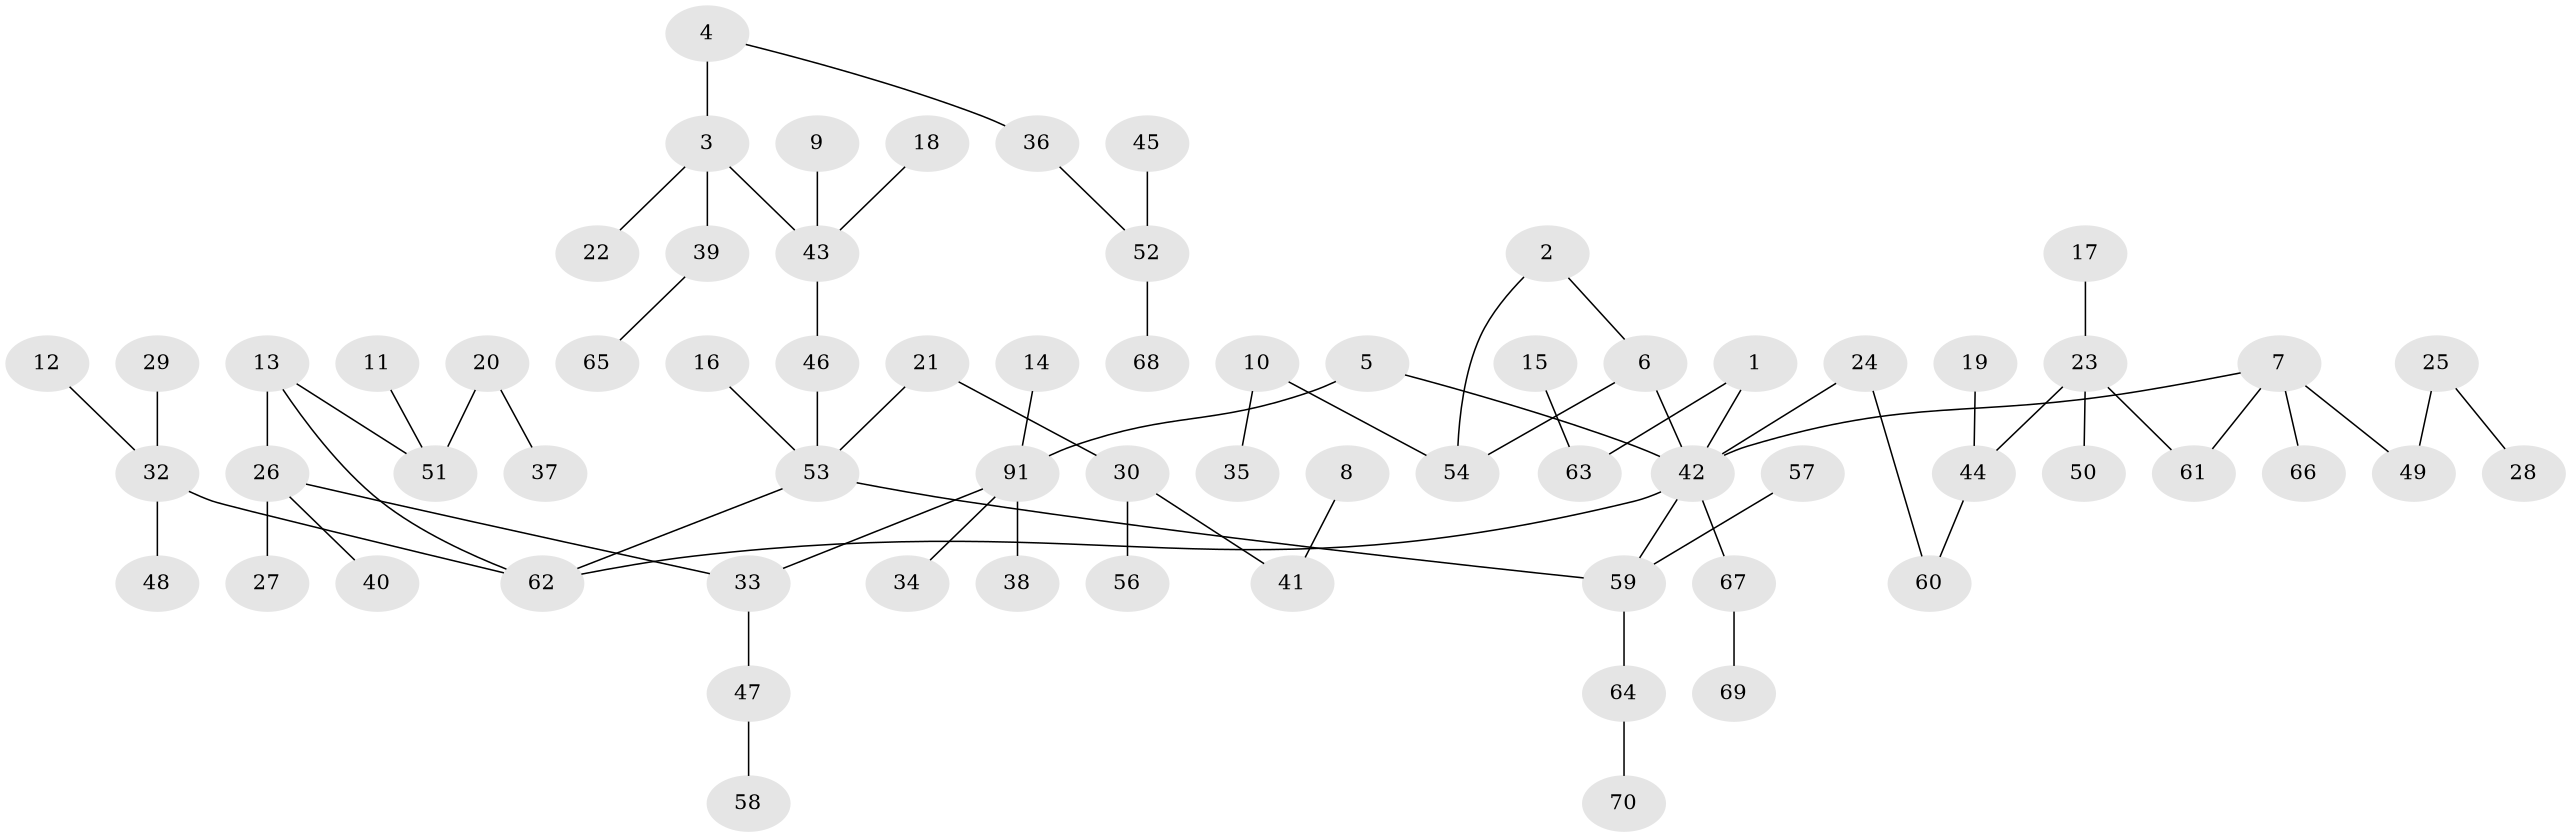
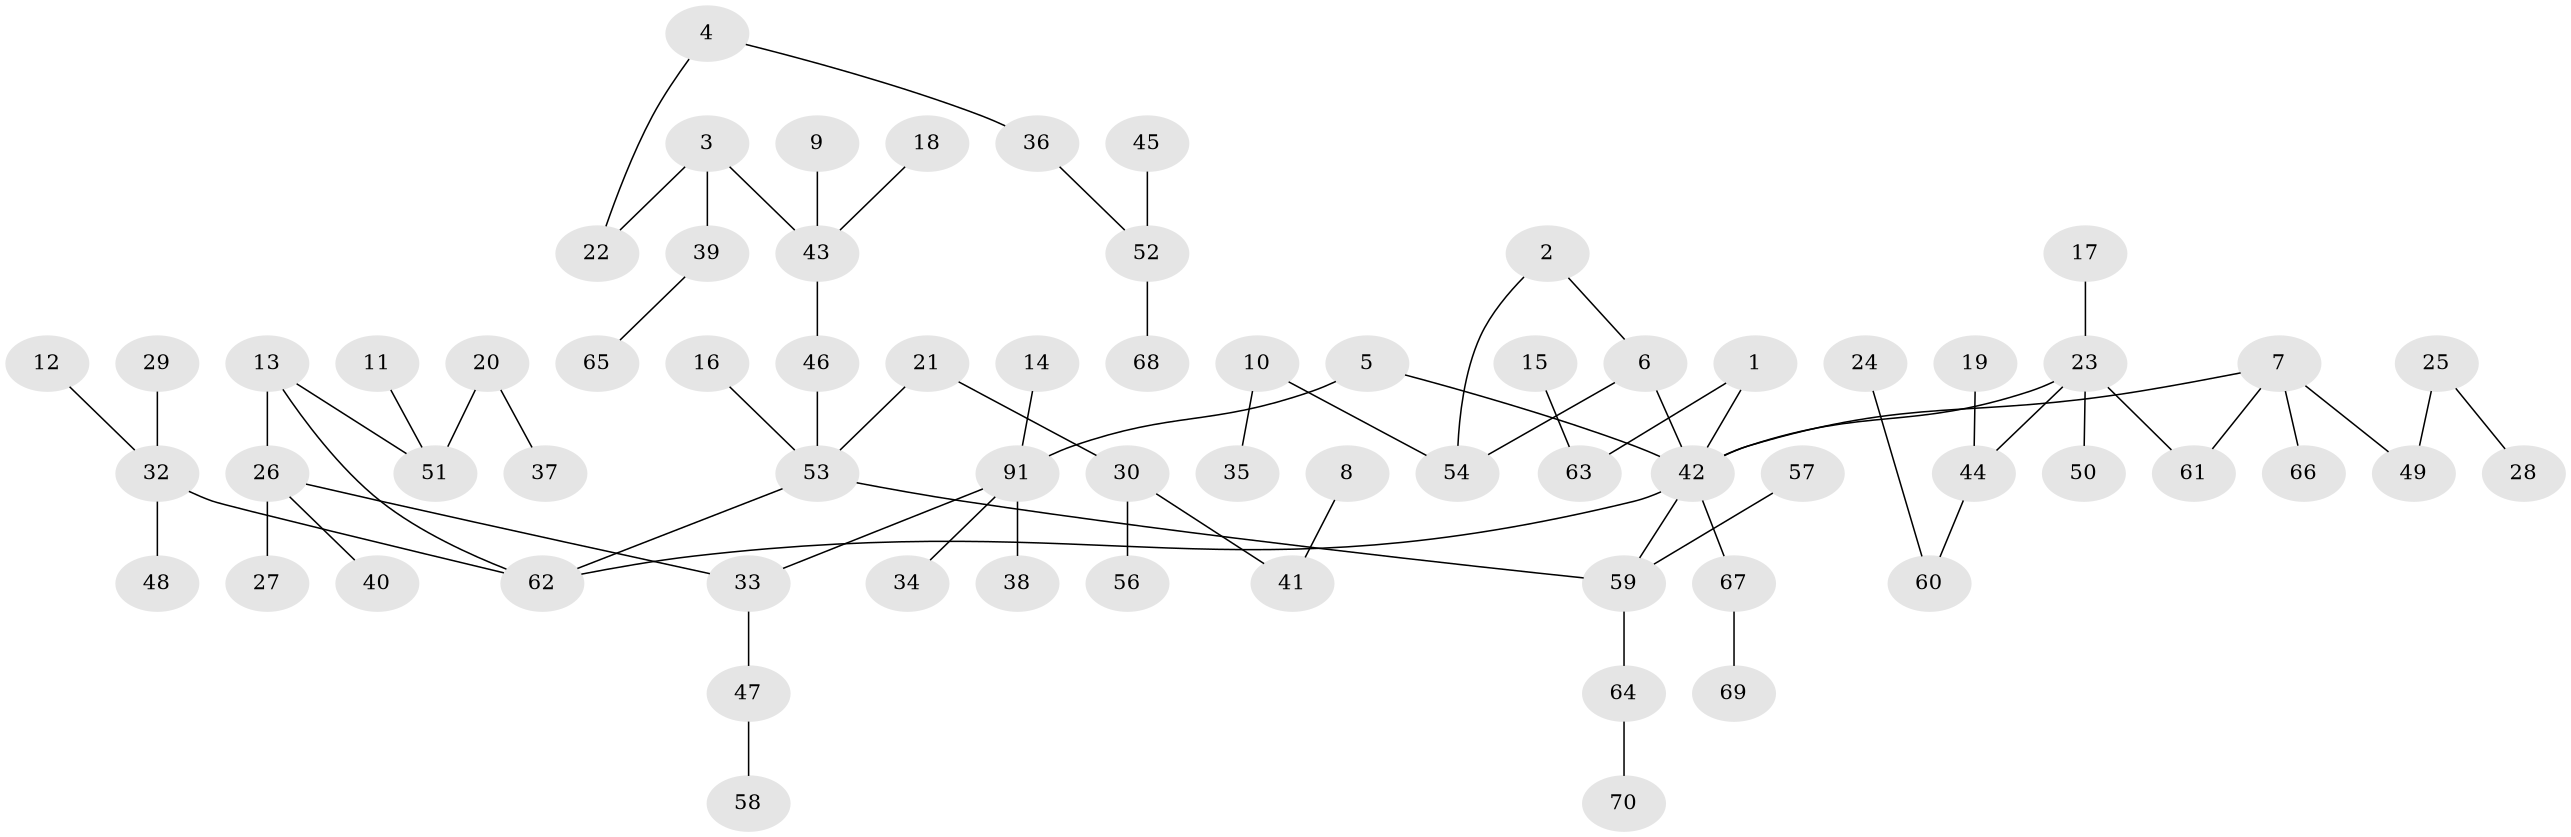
(707, 89) -> (641, 139)
(1779, 419) -> (1889, 419)
